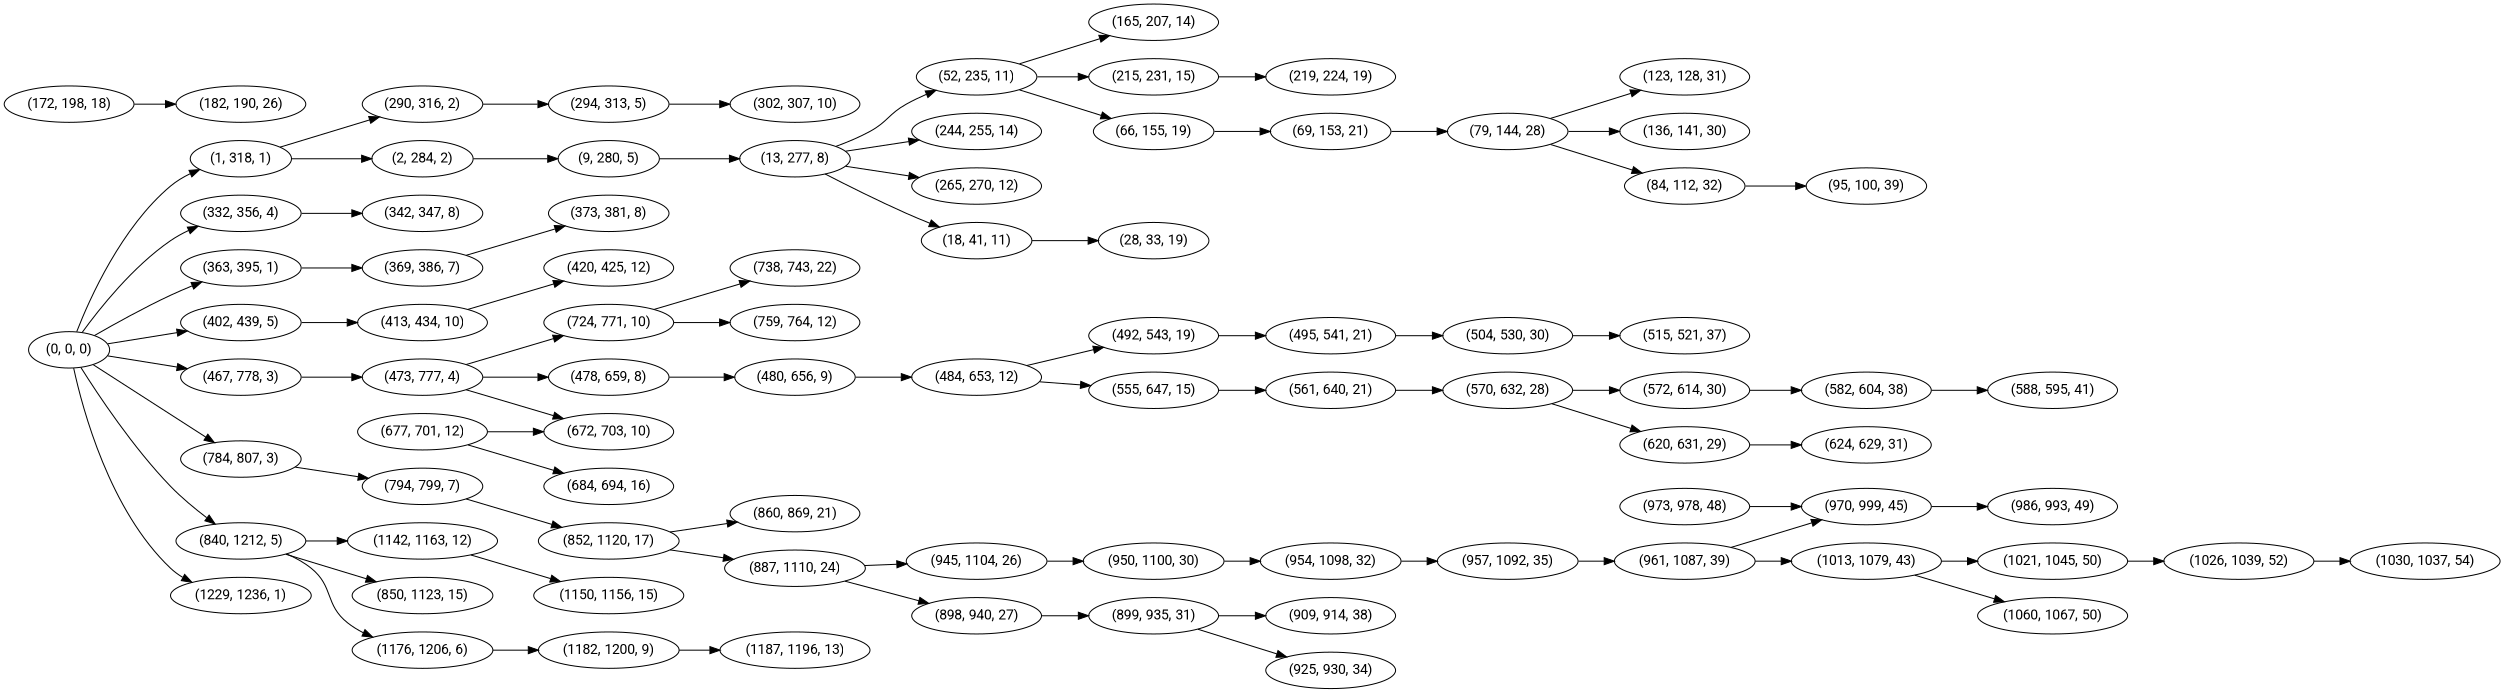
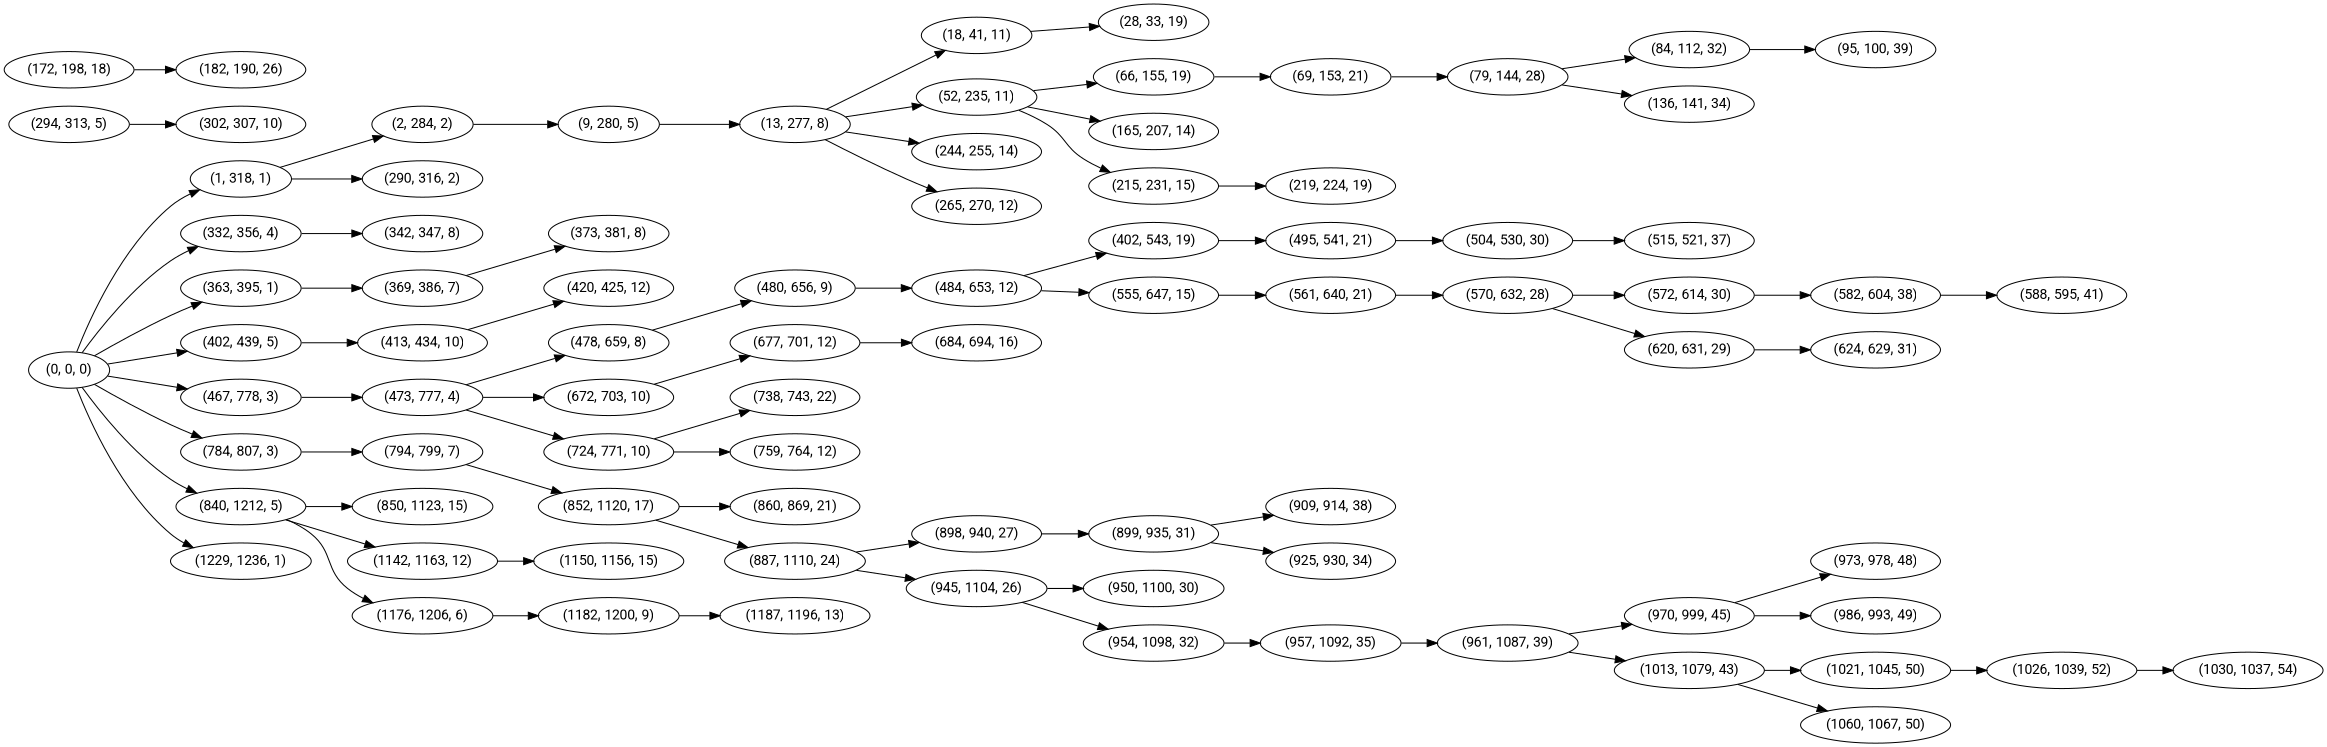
(1685, 77) -> none
(510, 104) -> none
(1685, 131) -> (1689, 104)
(1154, 336) -> (1154, 241)
(510, 432) -> (697, 371)
(1770, 507) -> (1778, 590)
(1237, 561) -> (1060, 614)
